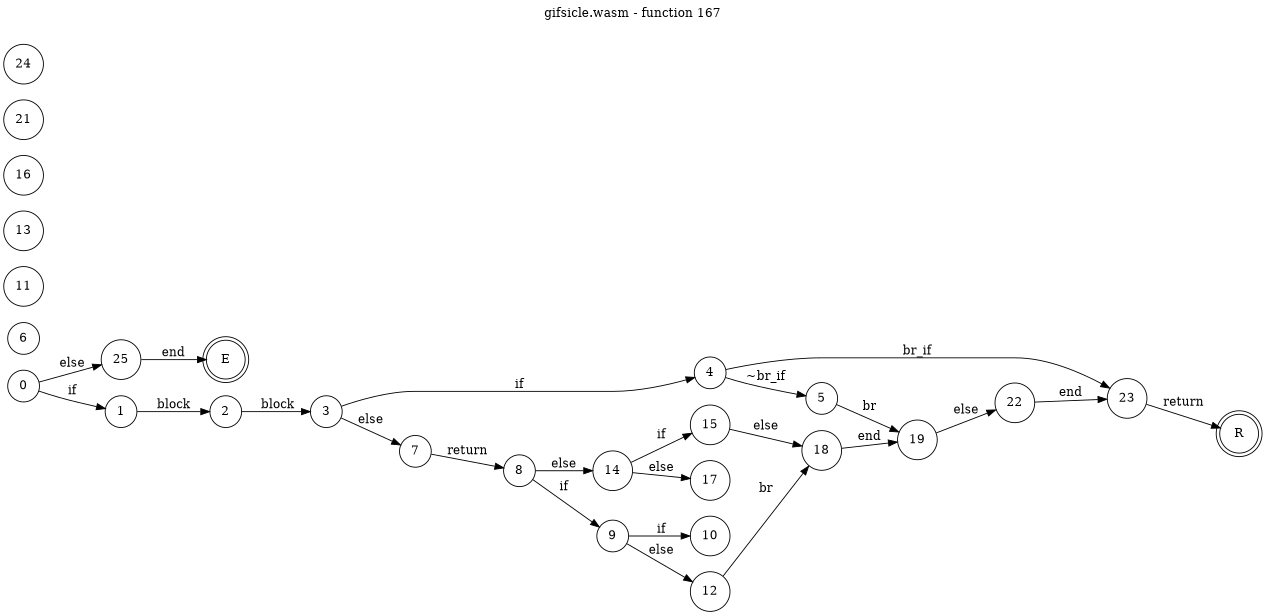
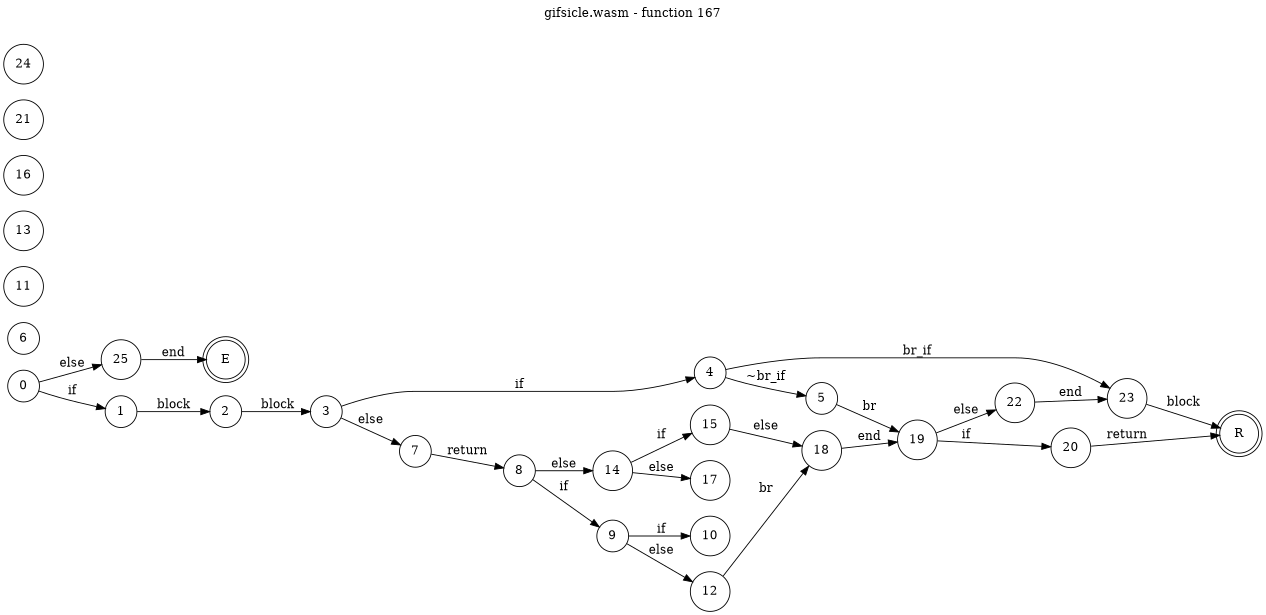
(1184, 402) -> (1184, 402)
none -> (1071, 448)
